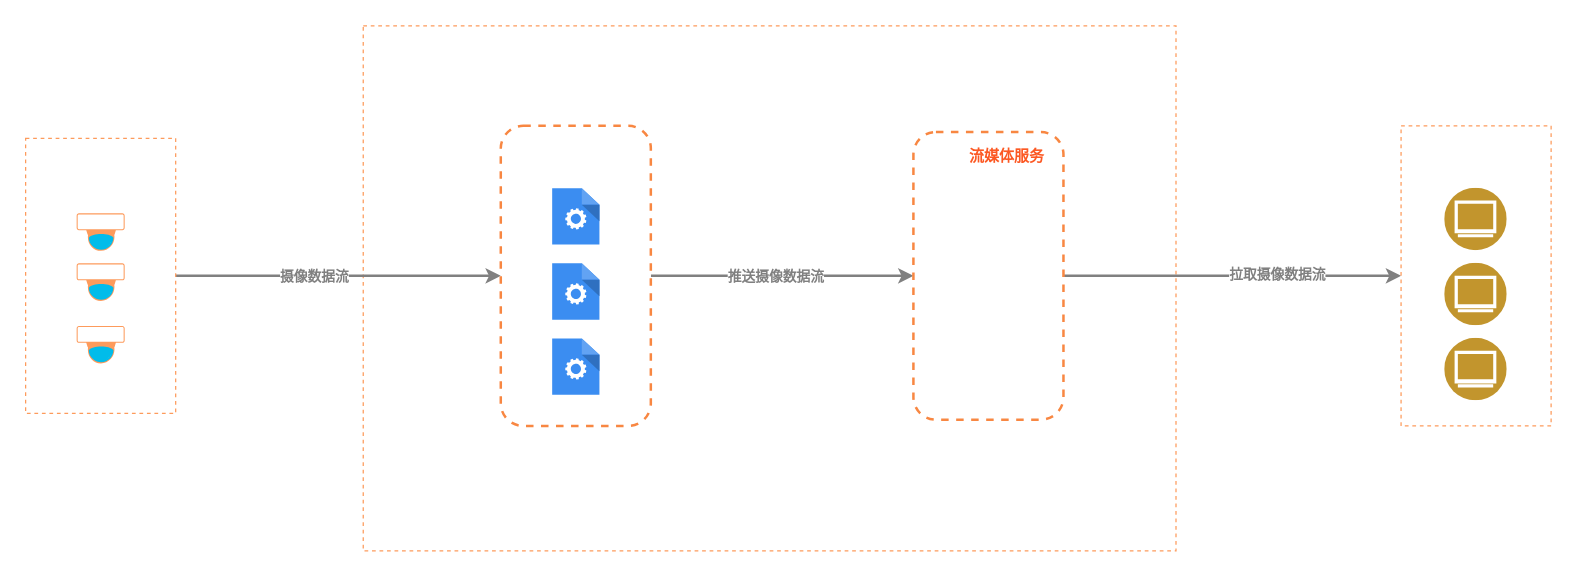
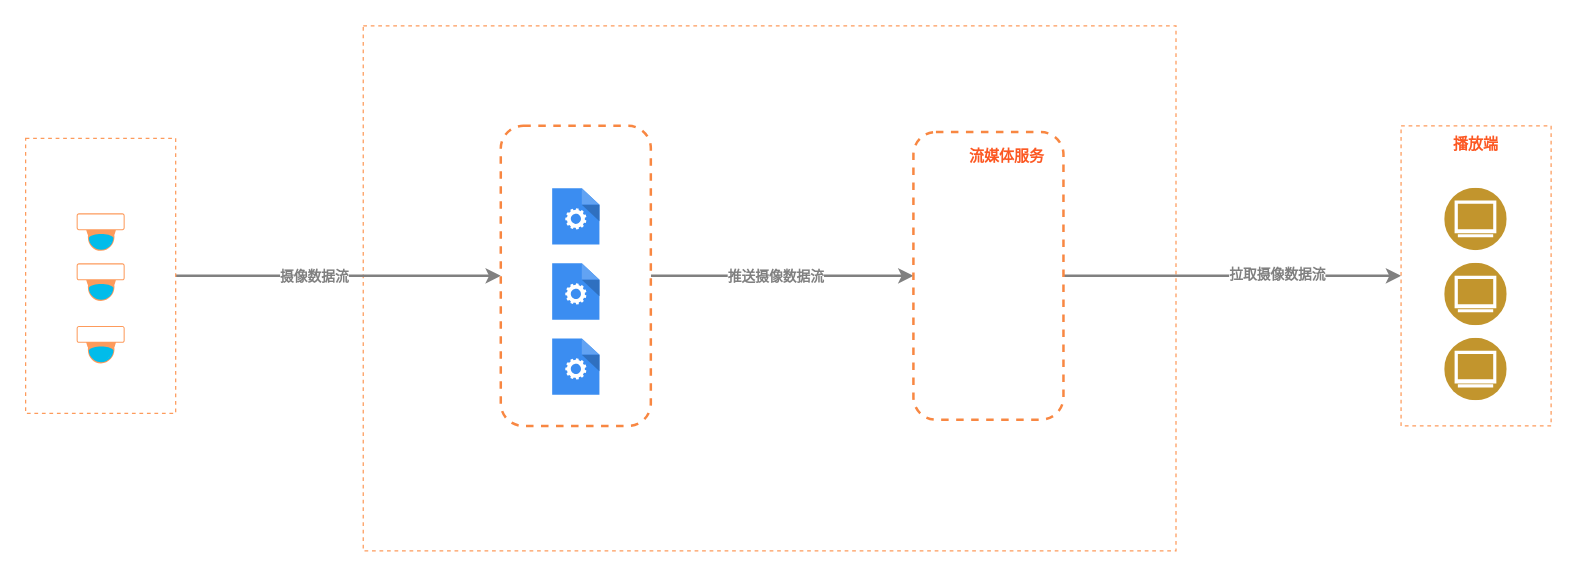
none -> (1476, 144)
